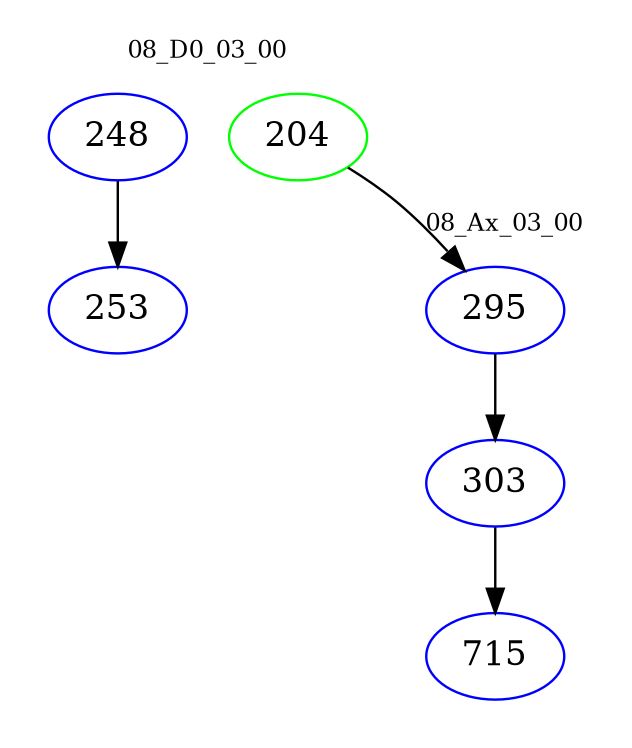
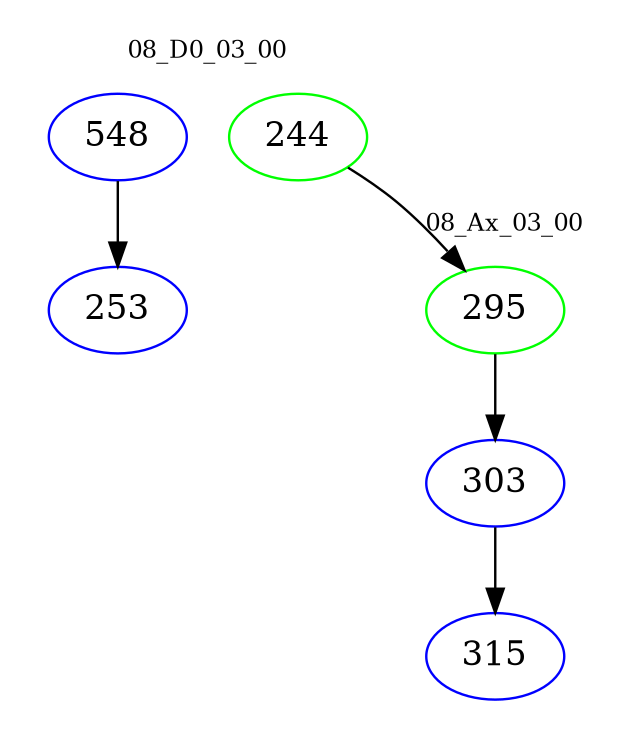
(118, 137) -> (118, 137)
(298, 137) -> (298, 137)
(495, 310) -> (495, 310)
(495, 656) -> (495, 656)
